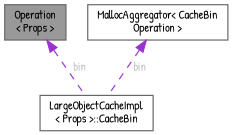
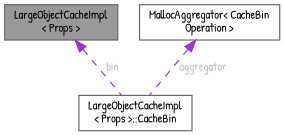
(35, 22) -> (61, 22)
(138, 68) -> (202, 68)
